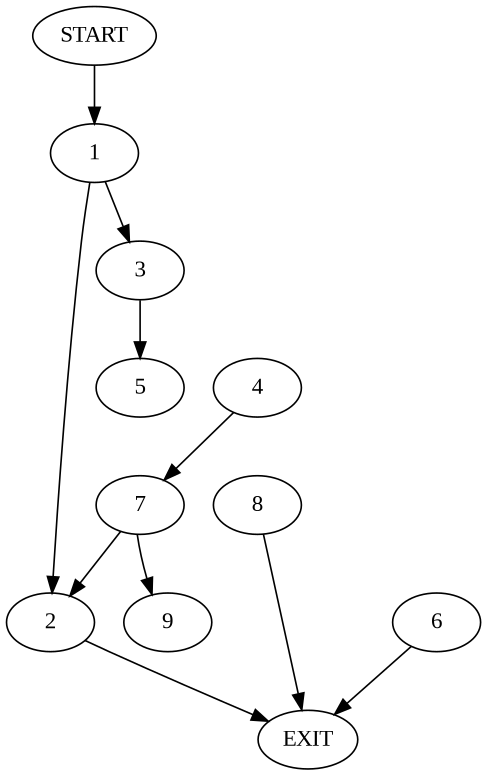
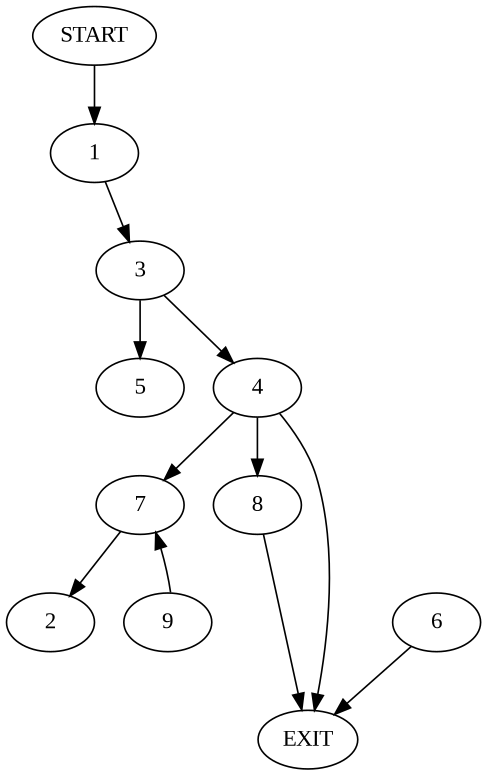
none -> (193, 323)
(68, 379) -> none
none -> (257, 438)
(141, 557) -> (166, 570)
(169, 678) -> (328, 549)
